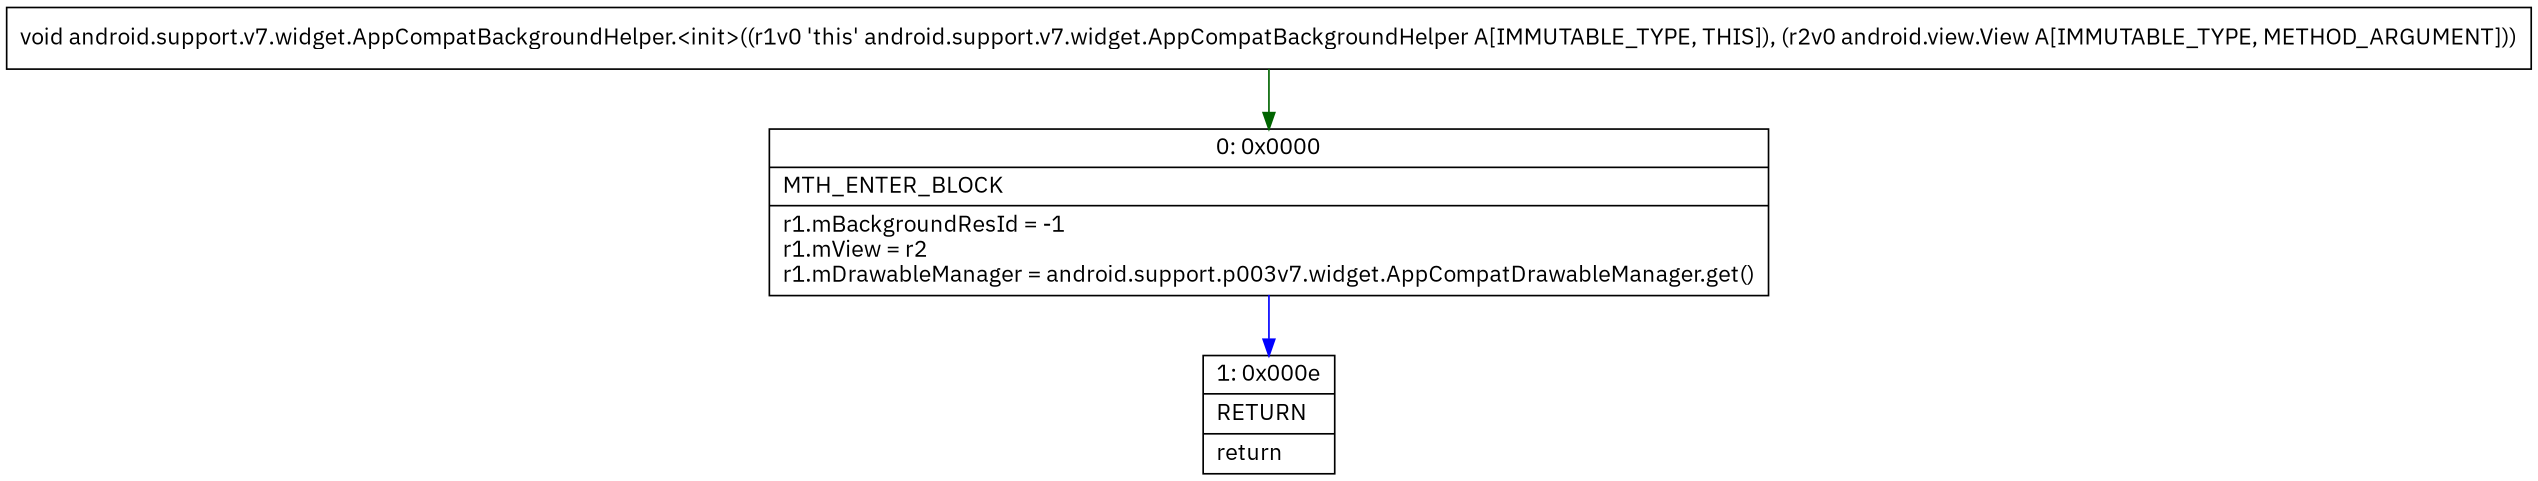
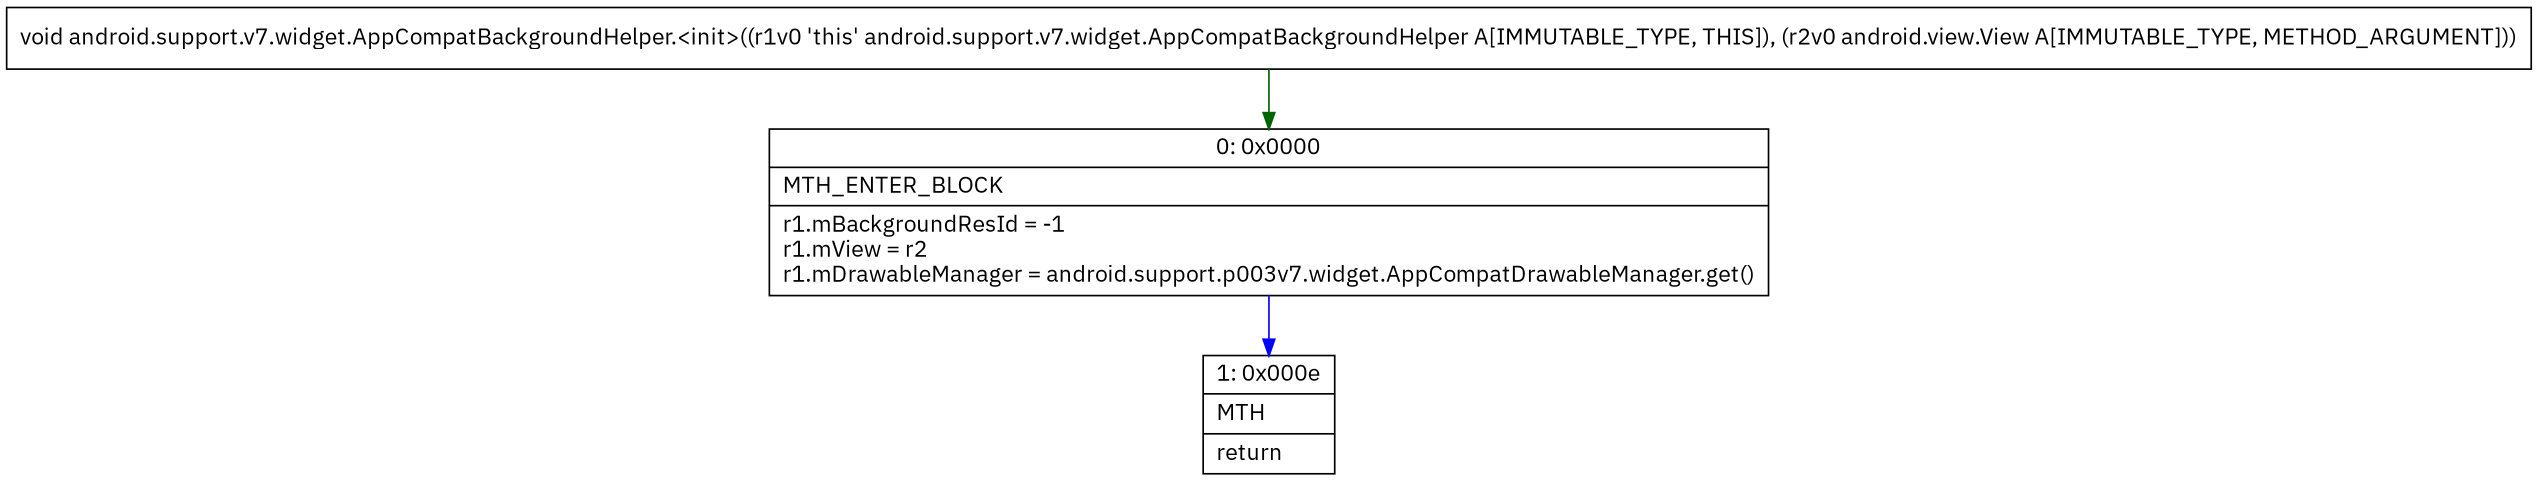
(1262, 413) -> (1241, 413)
